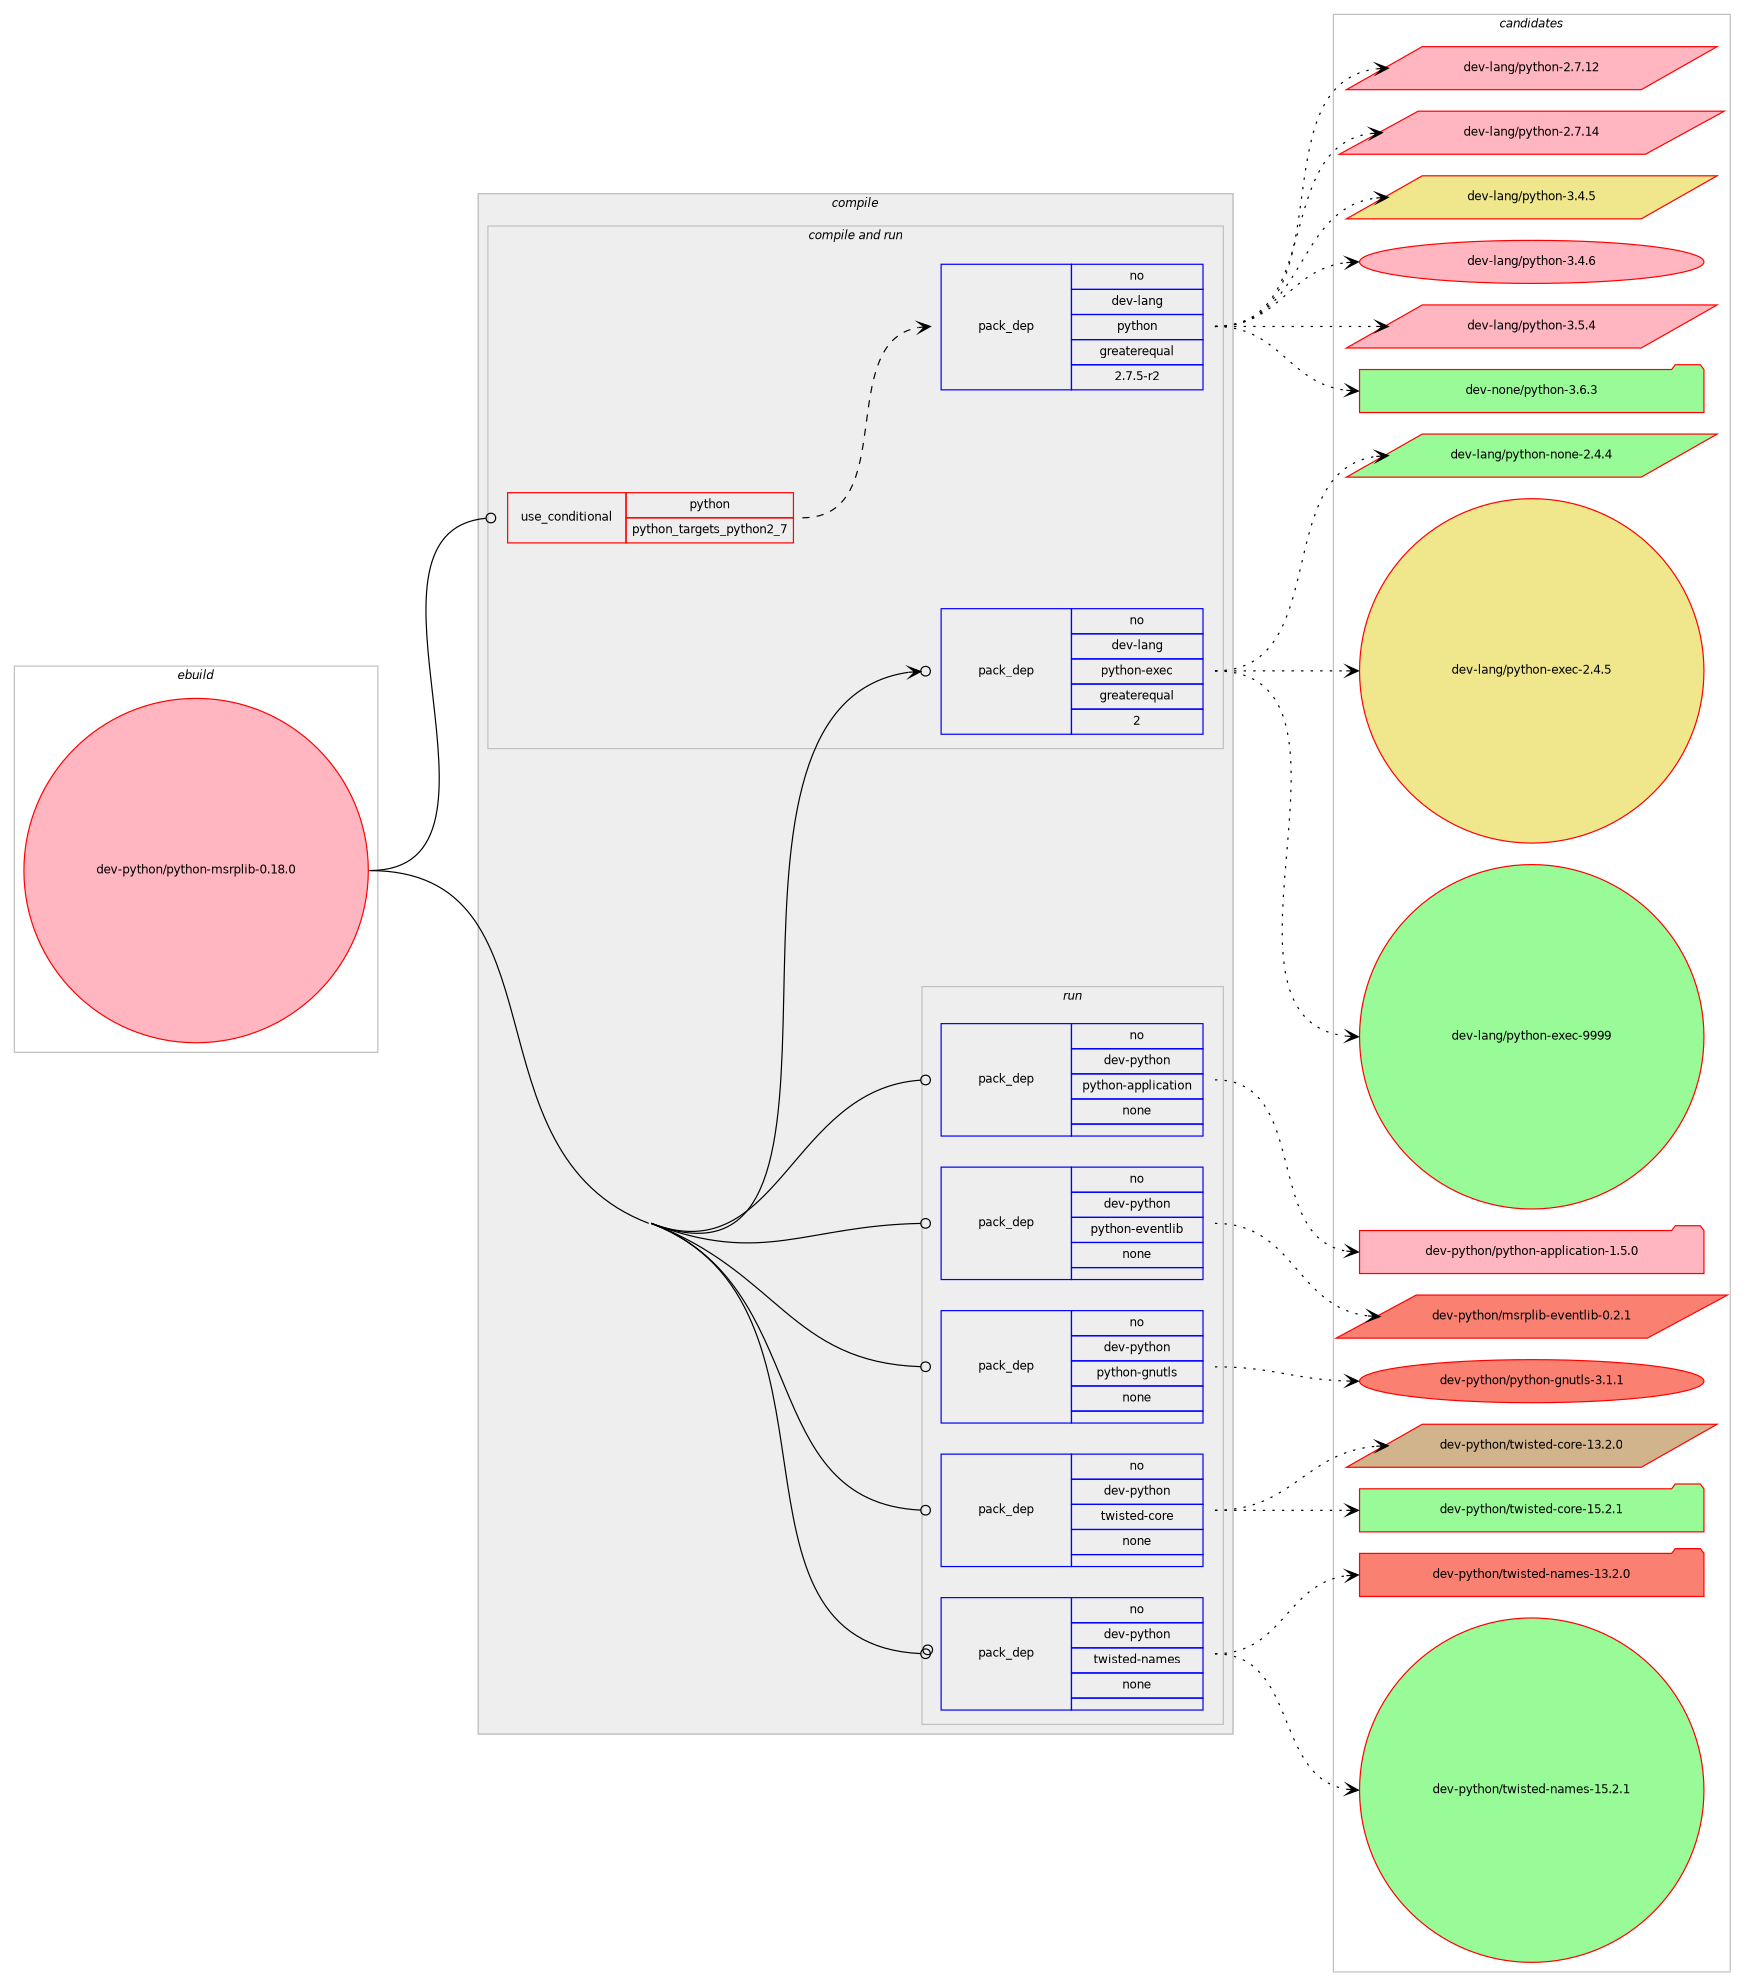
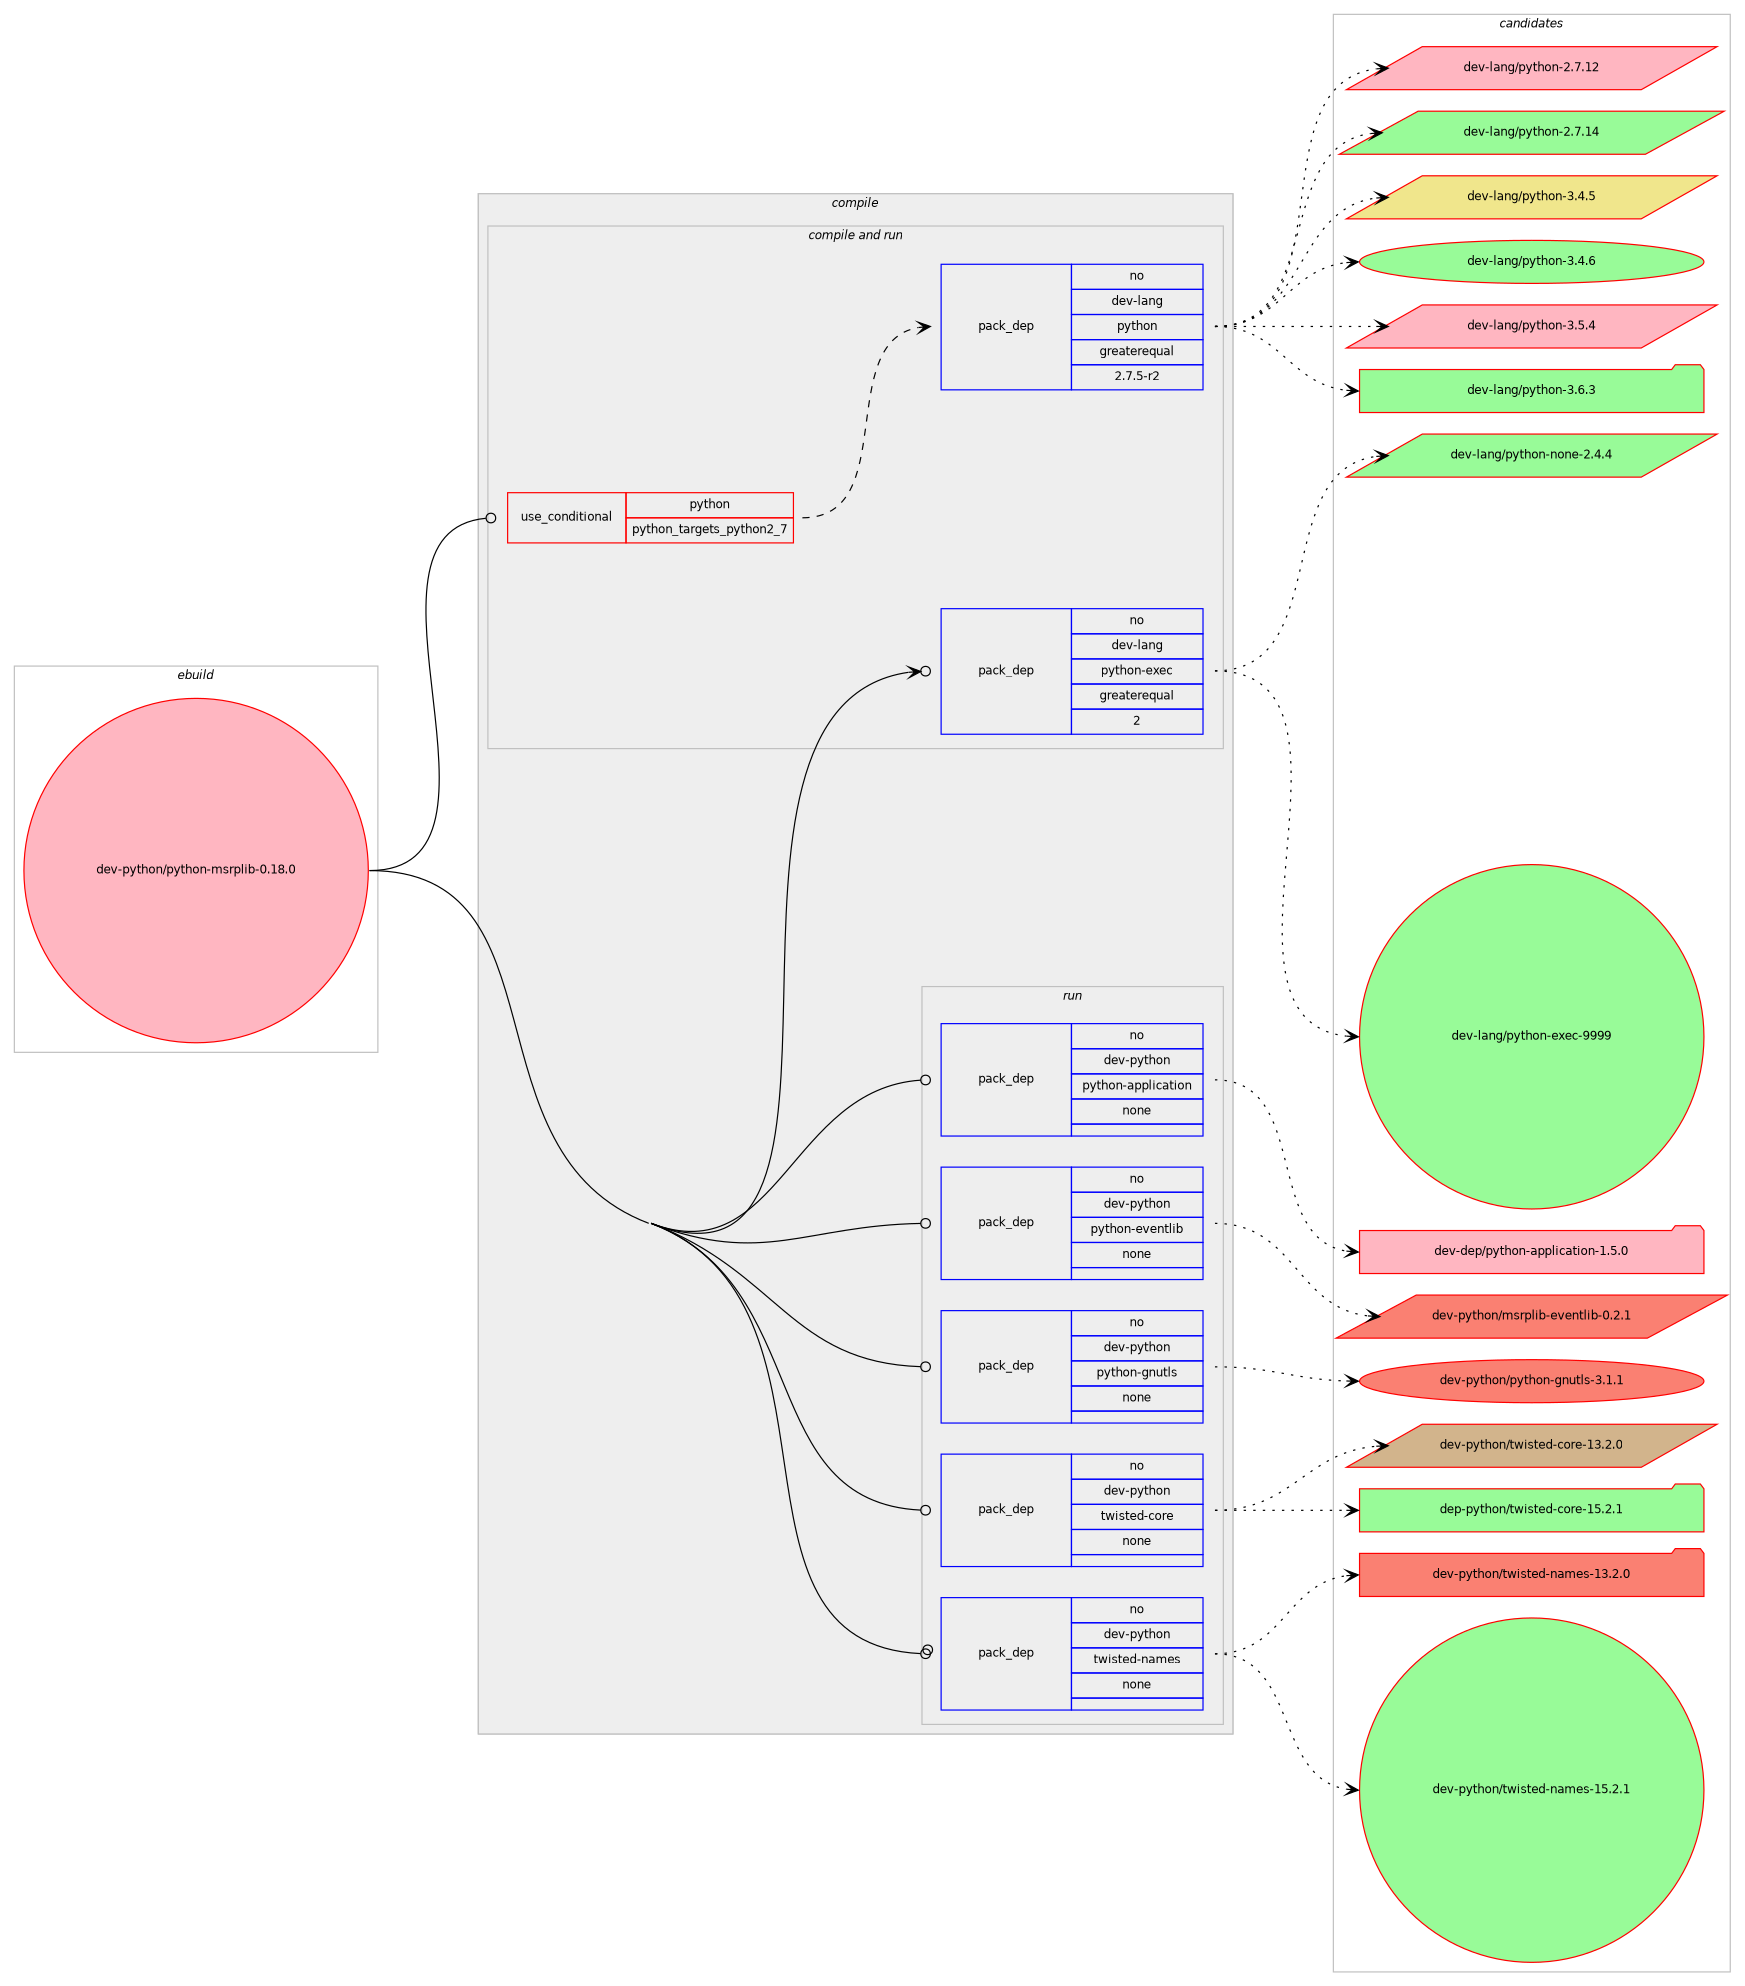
(1532, 133) -> (1532, 133)
(1532, 262) -> (1532, 262)
(1532, 391) -> (1532, 391)
(1532, 671) -> none
(1532, 1252) -> (1532, 1252)
(1532, 1510) -> (1532, 1510)
